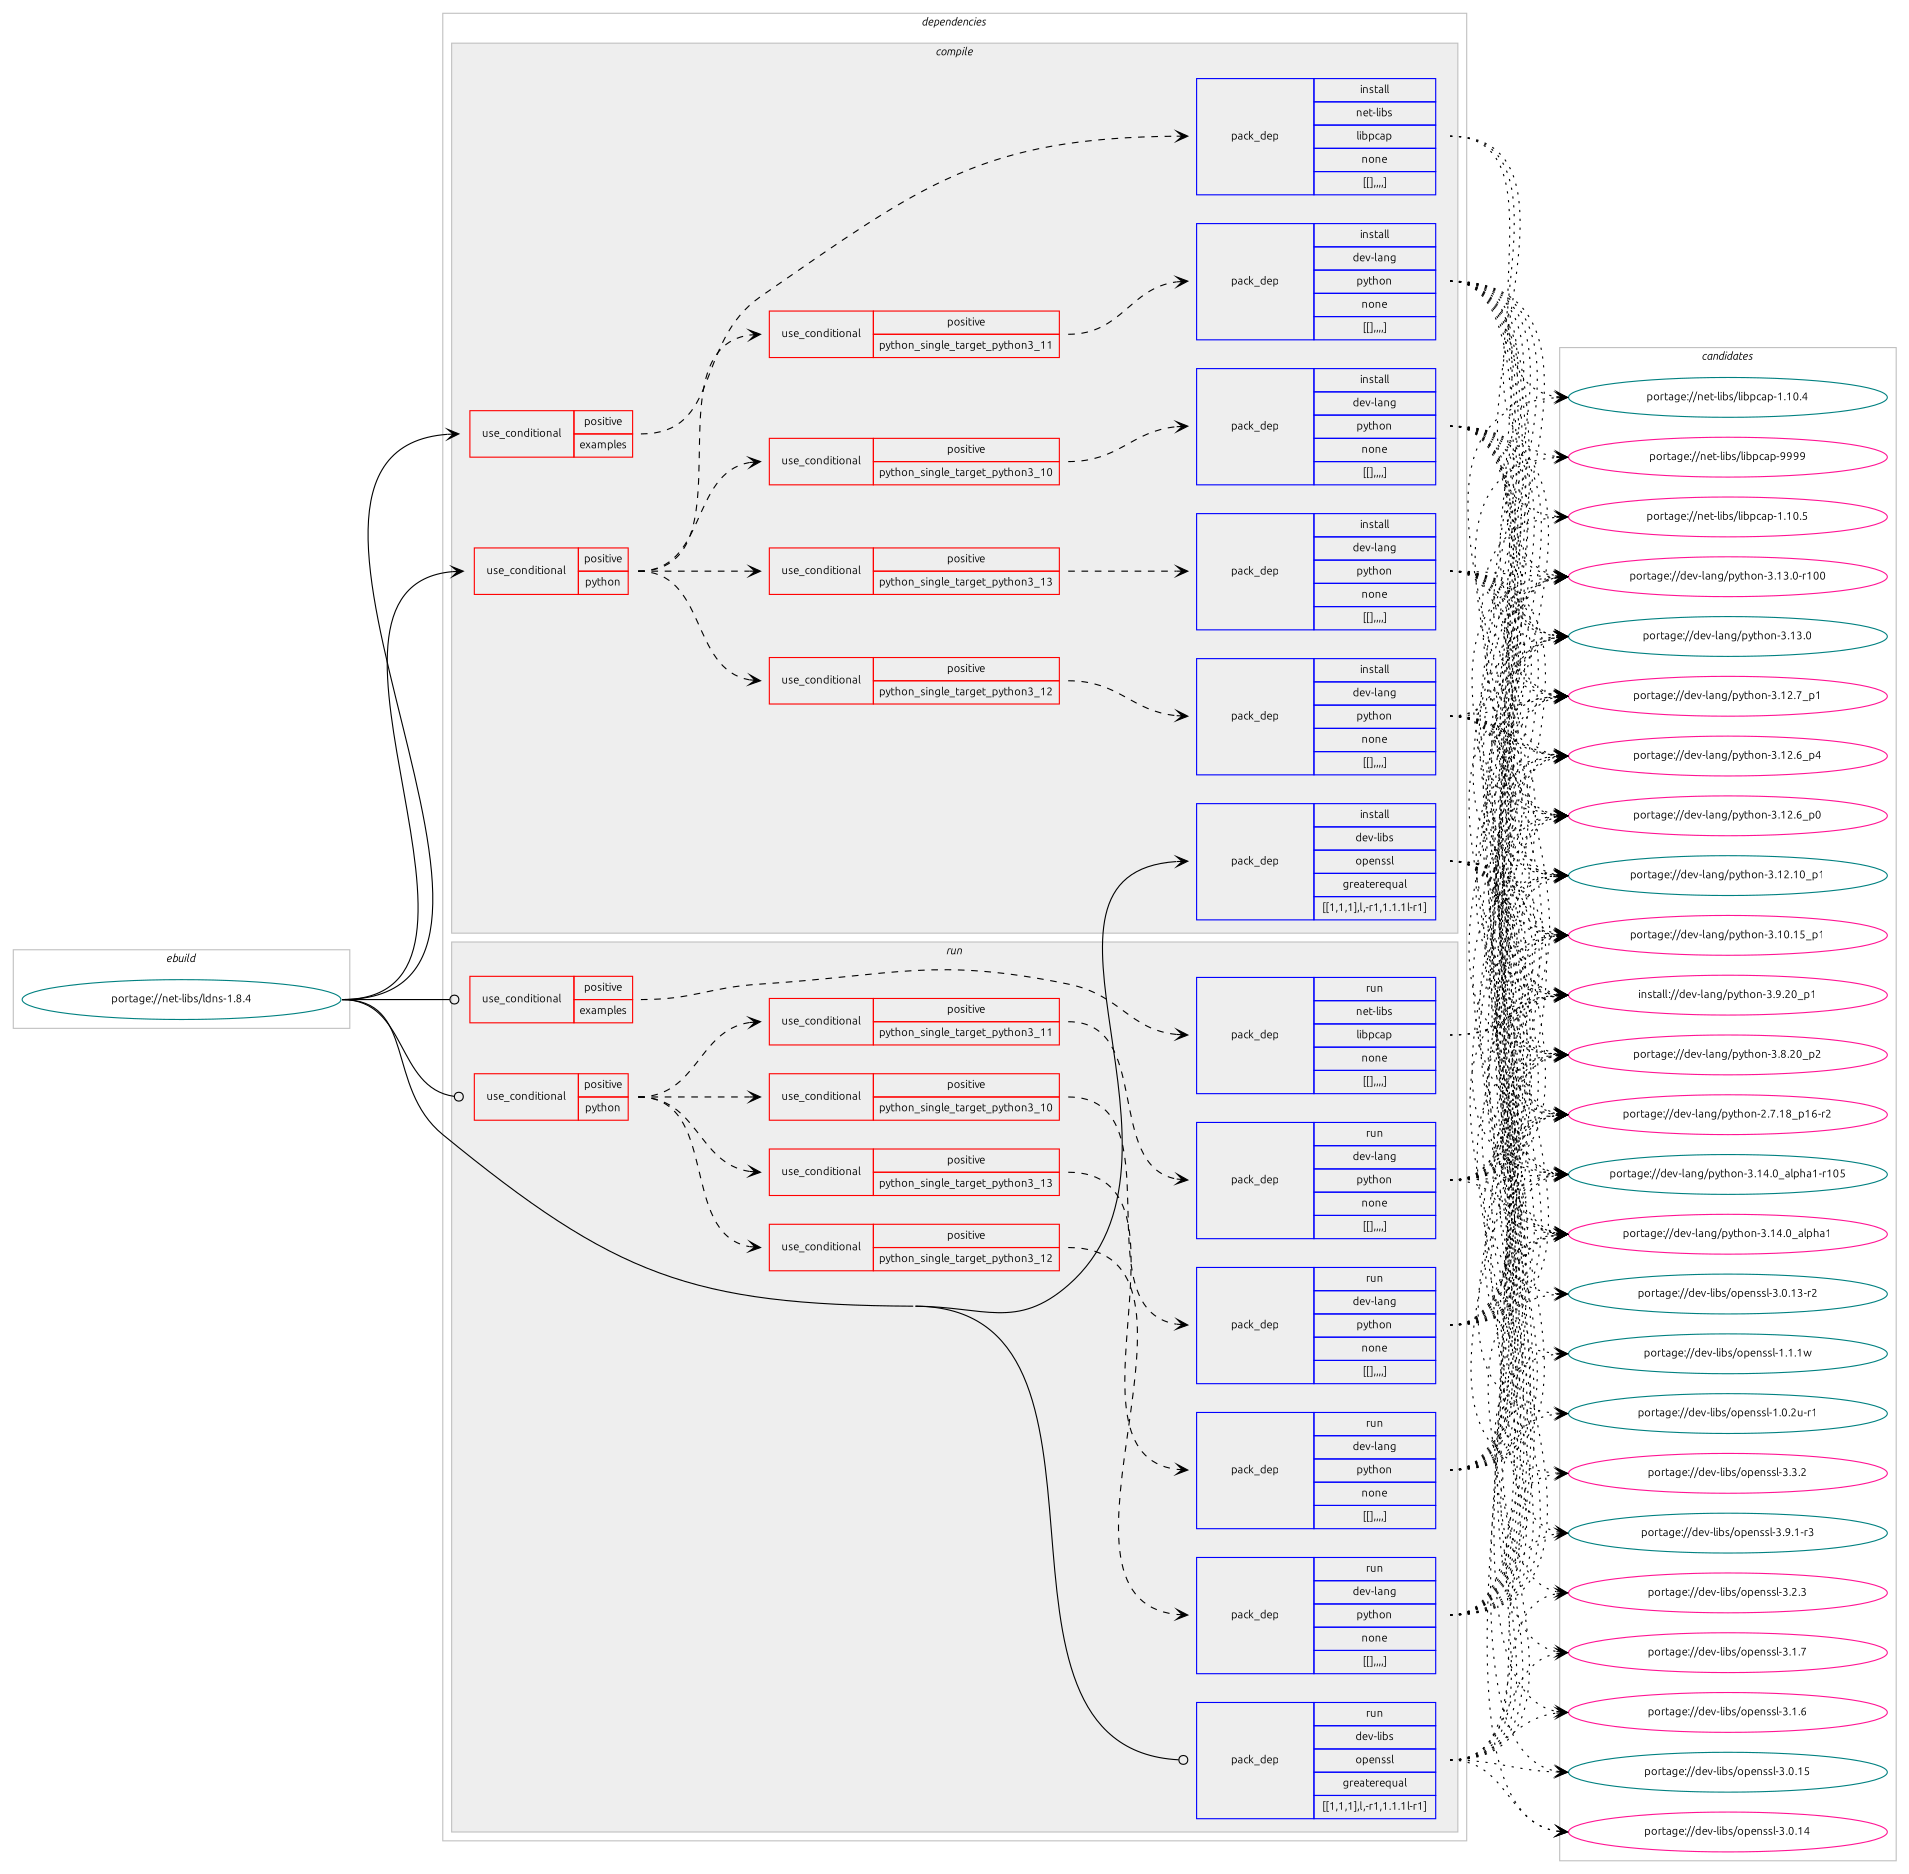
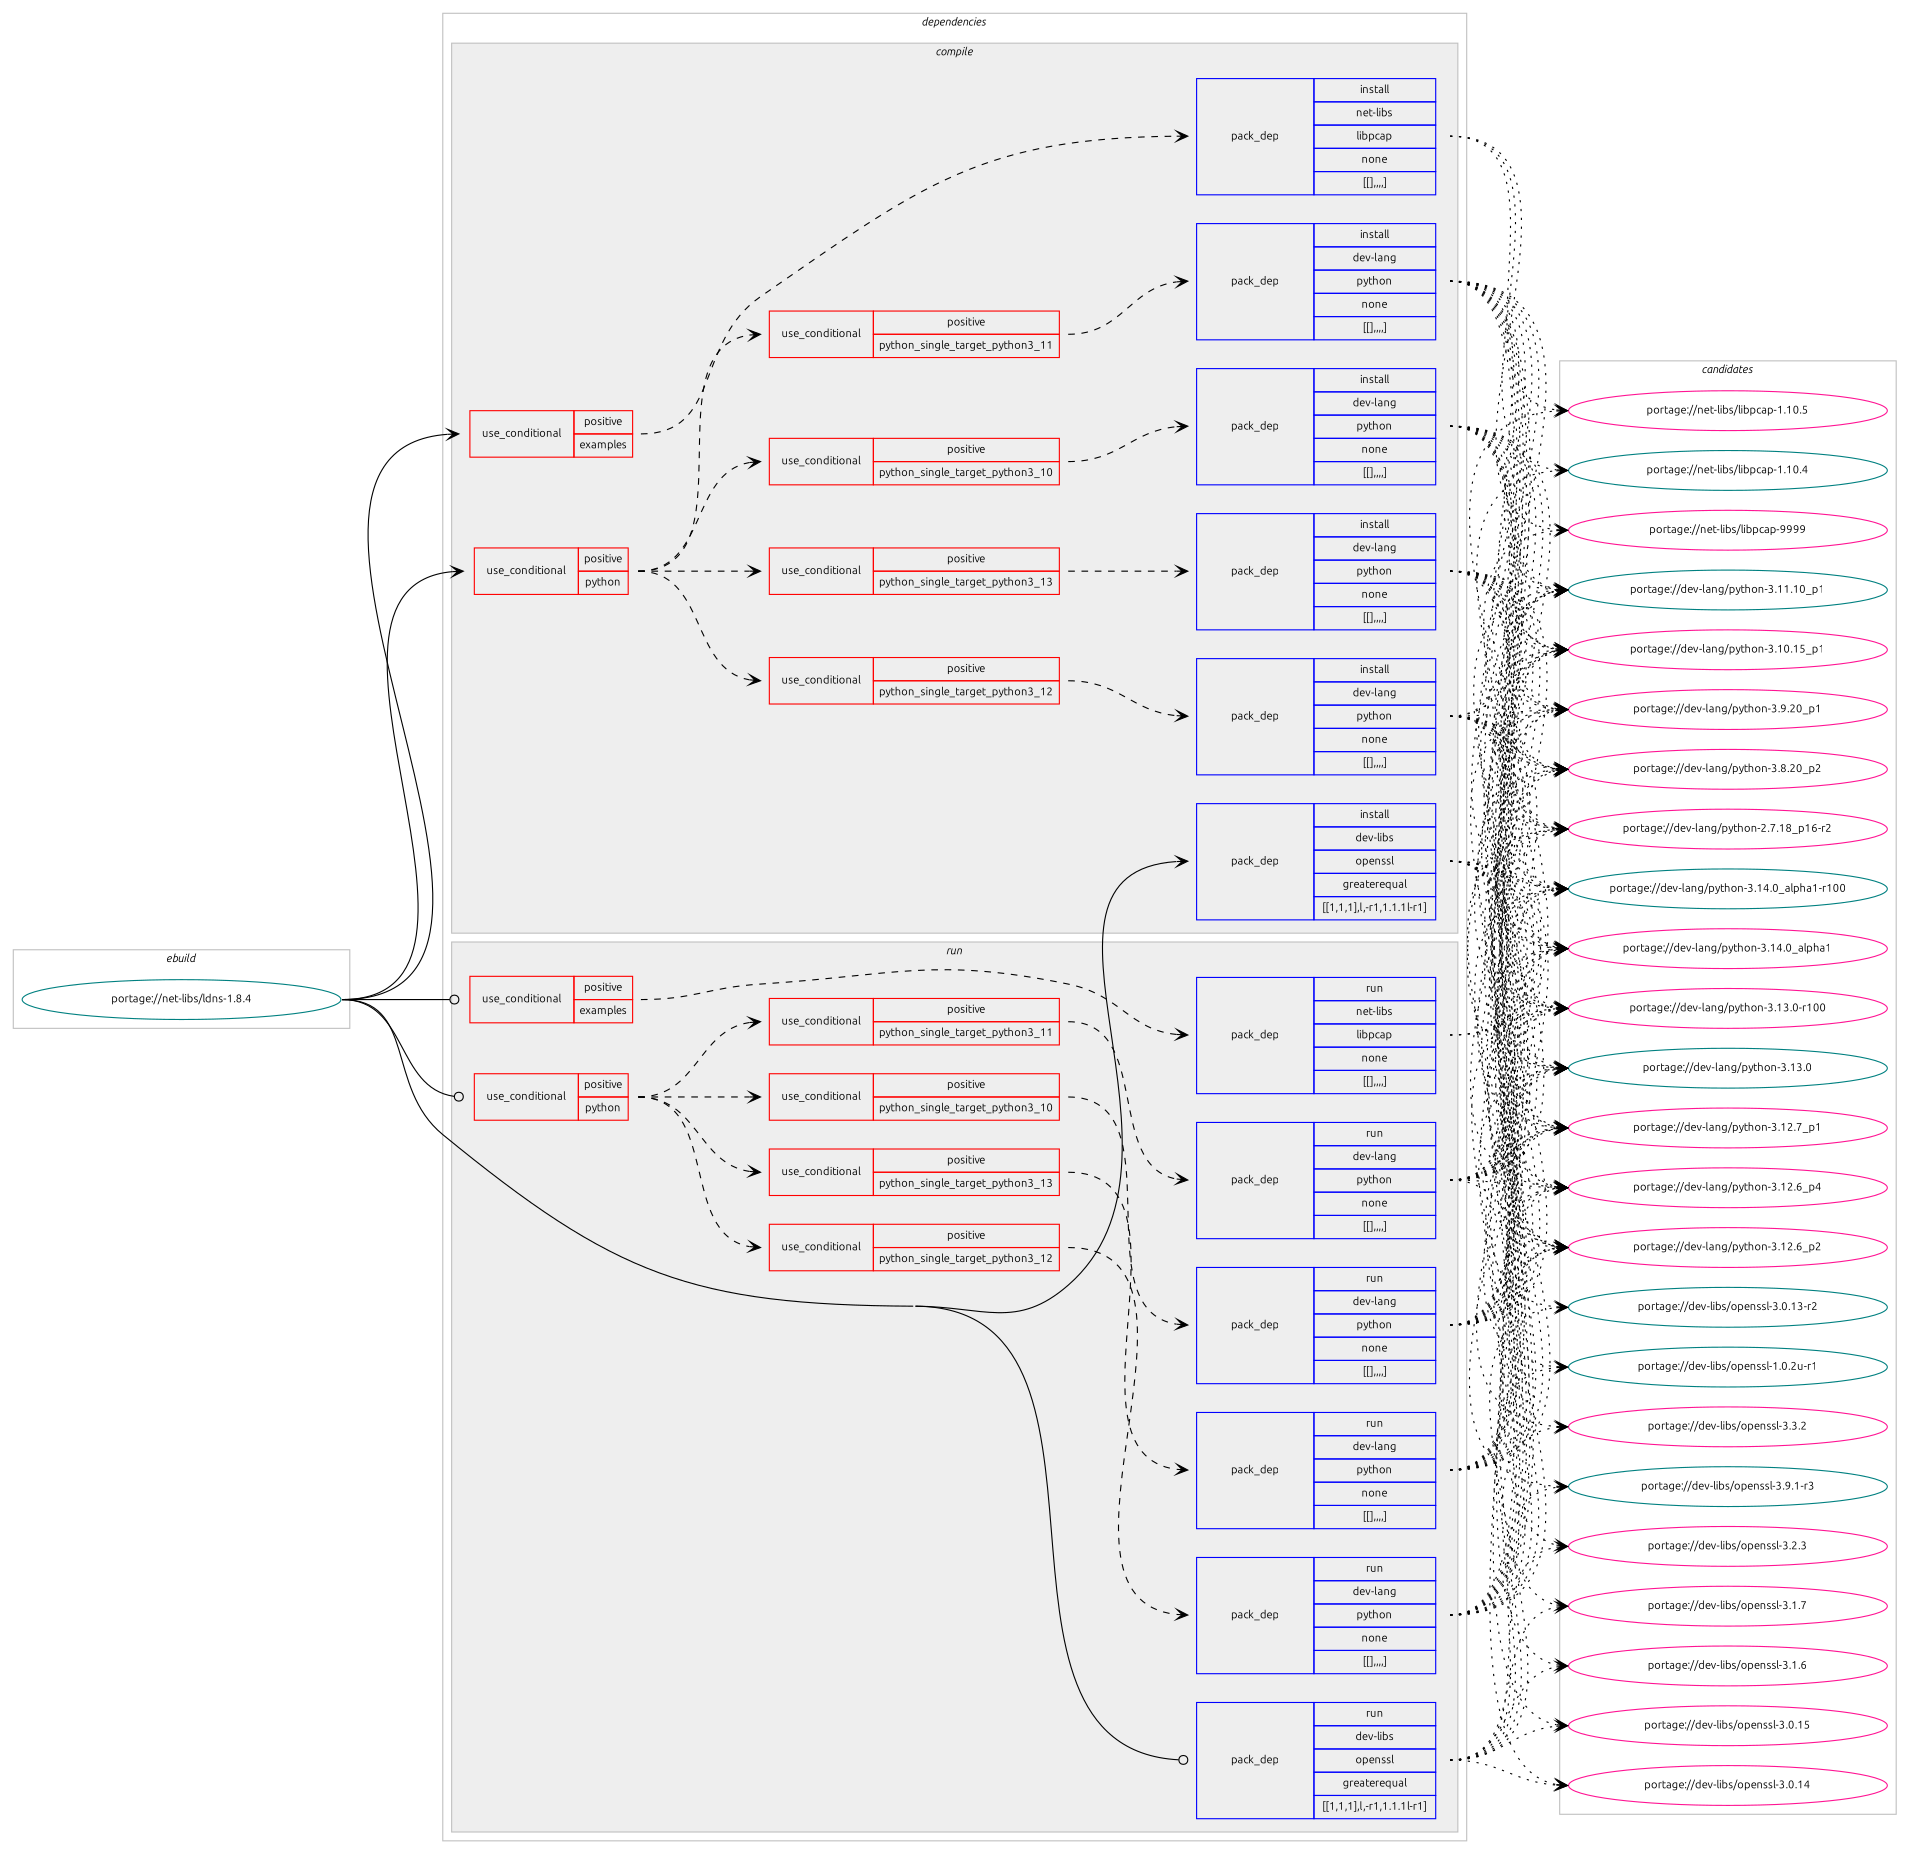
(1728, 816) -> (1728, 1248)
(1728, 876) -> (1728, 590)
(1728, 995) -> (1728, 710)
(1728, 1174) -> (1728, 889)
(1728, 1354) -> none
(1728, 1772) -> (1728, 1726)
